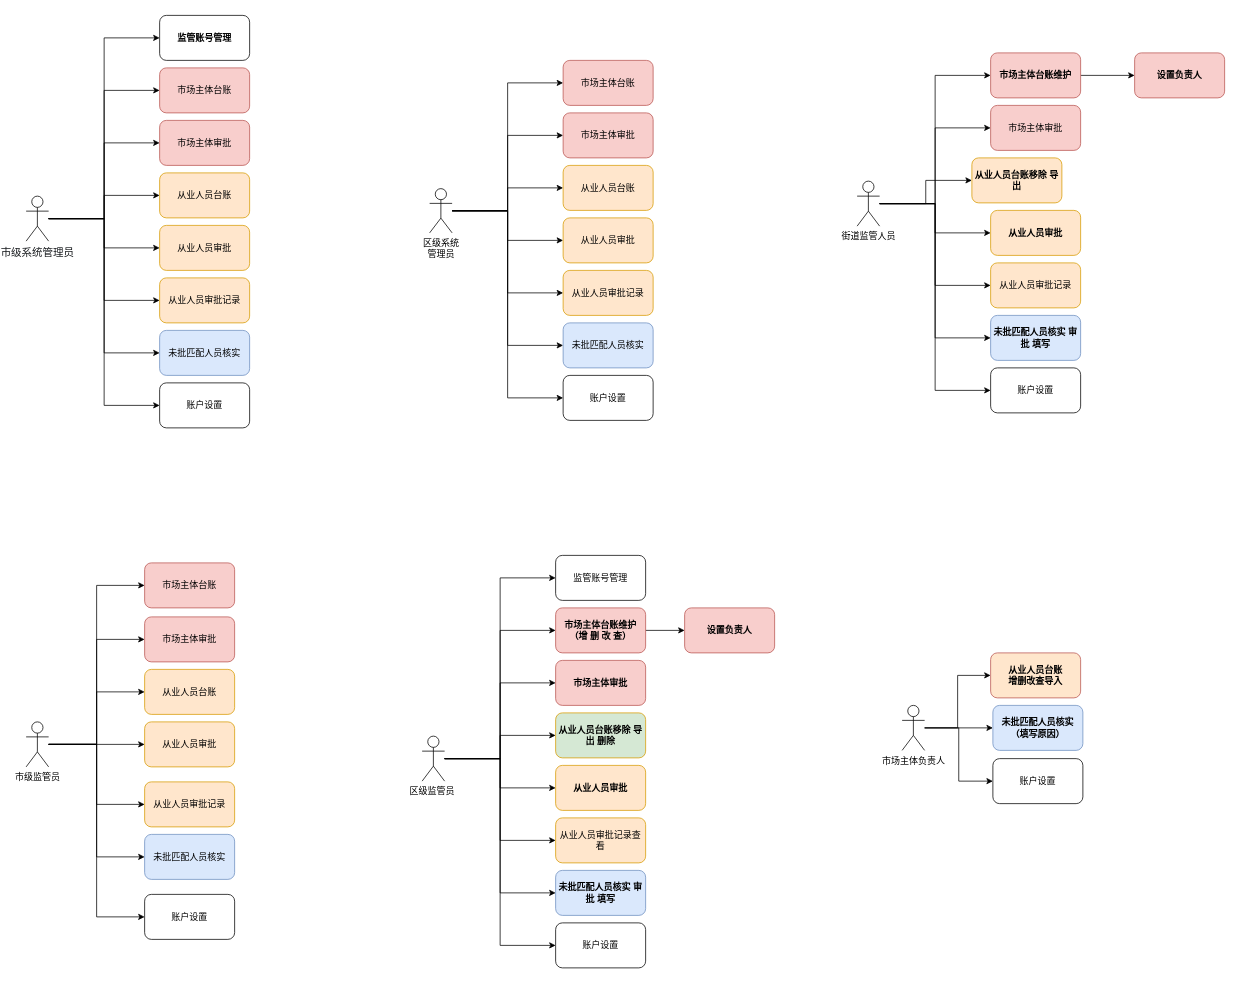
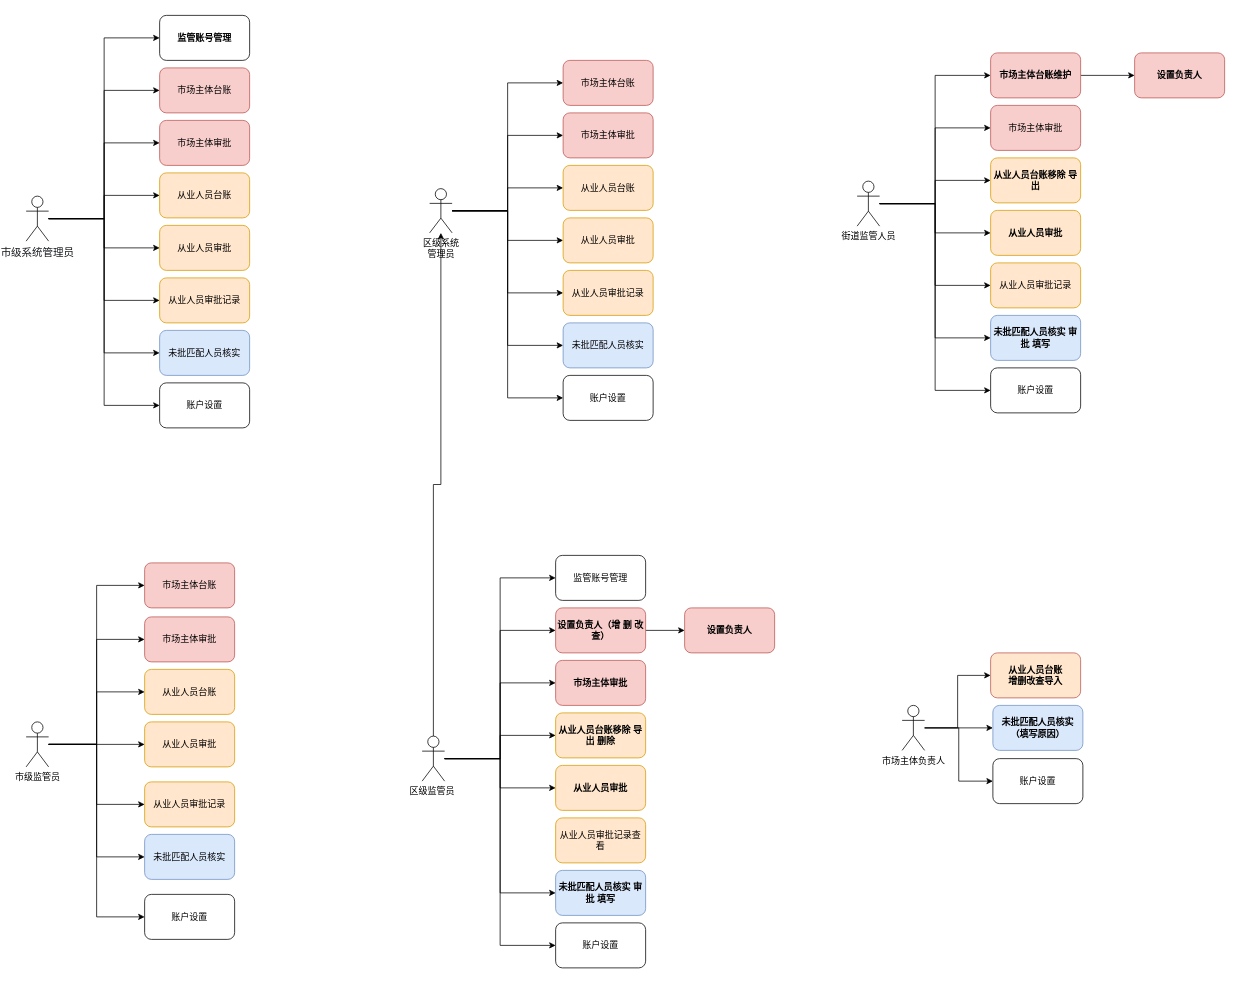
(1017, 180) -> (1035, 180)
(600, 630) -> (600, 630)
(600, 735) -> (600, 735)
(525, 840) -> (433, 606)
